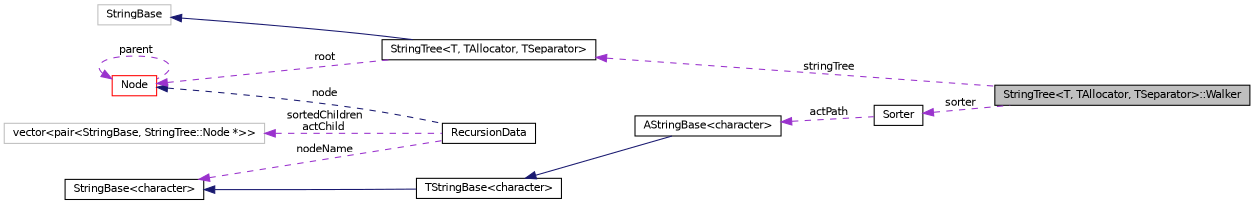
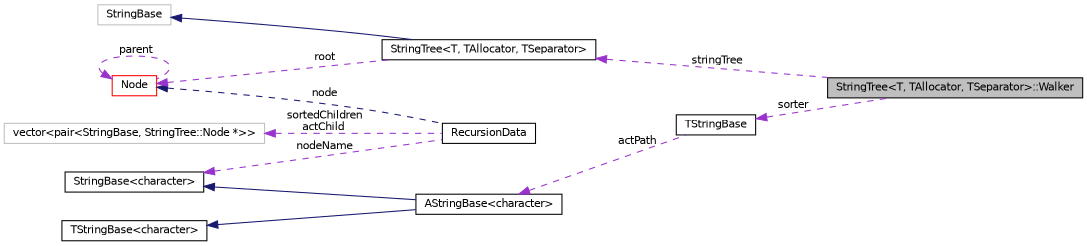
(899, 115) -> (716, 125)
(316, 190) -> (315, 193)
